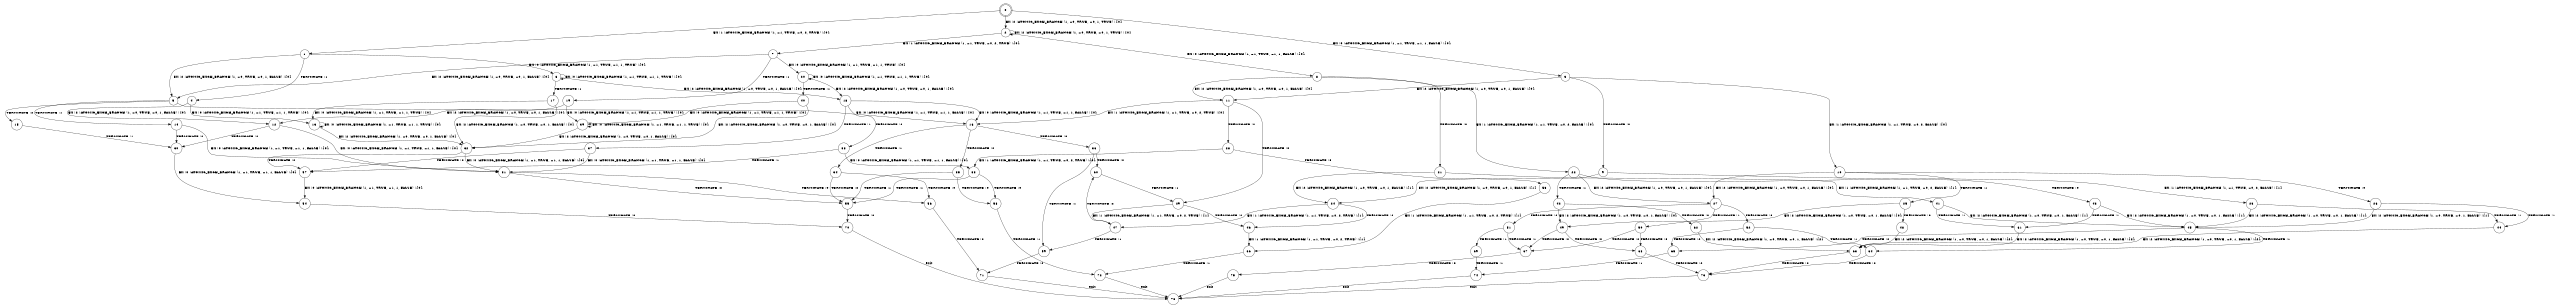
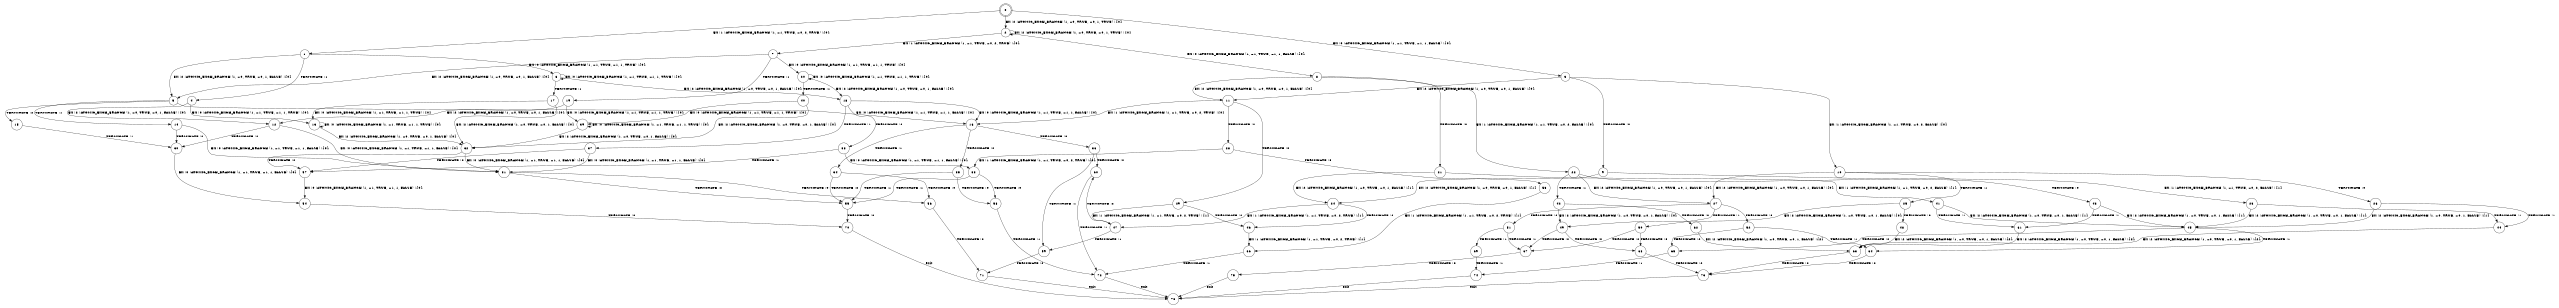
(1136, 188) -> (1078, 222)
